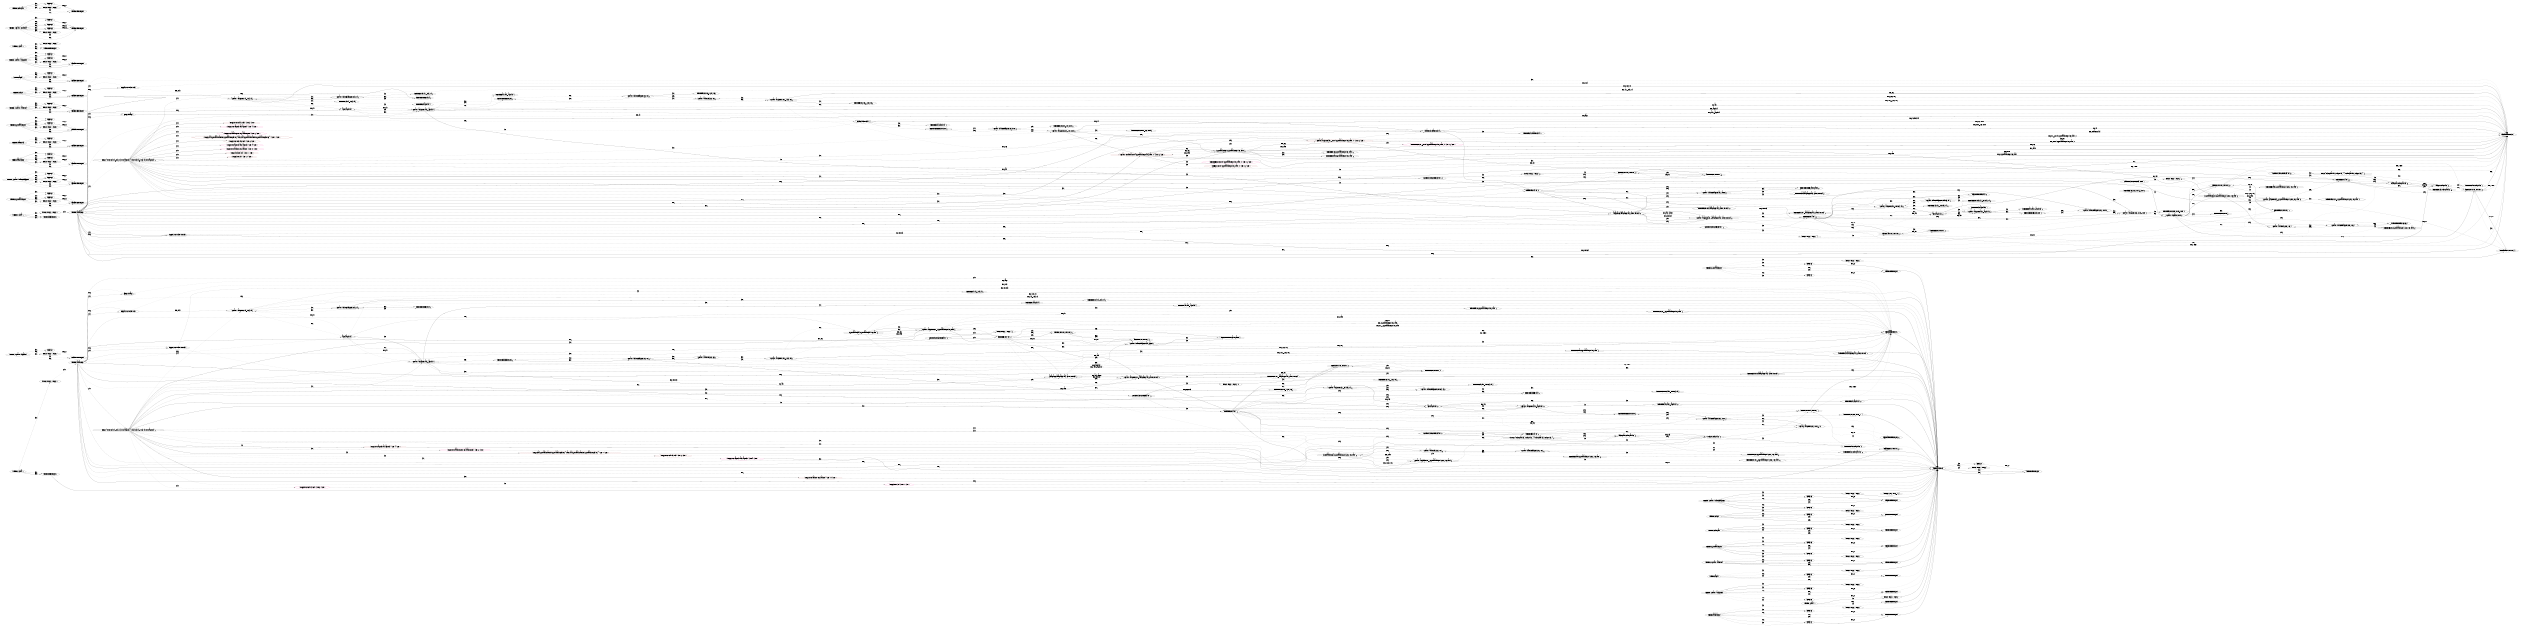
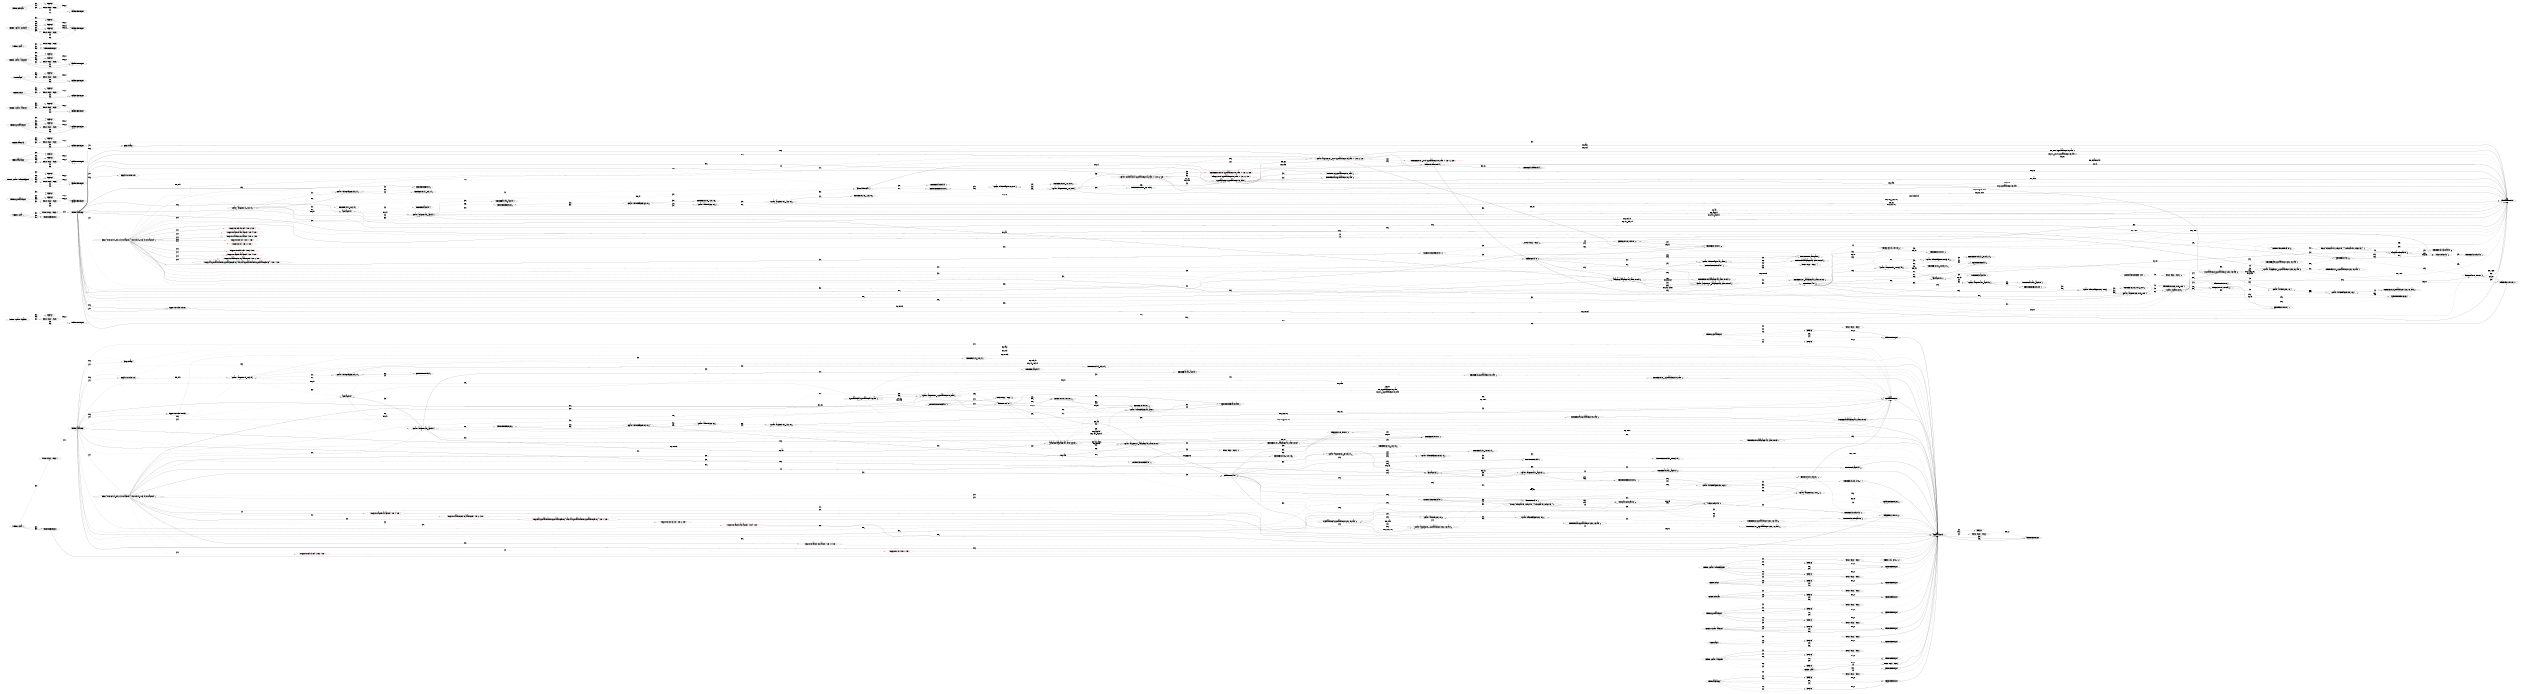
(1148, 122) -> (1144, 165)
(1483, 132) -> (1483, 166)
